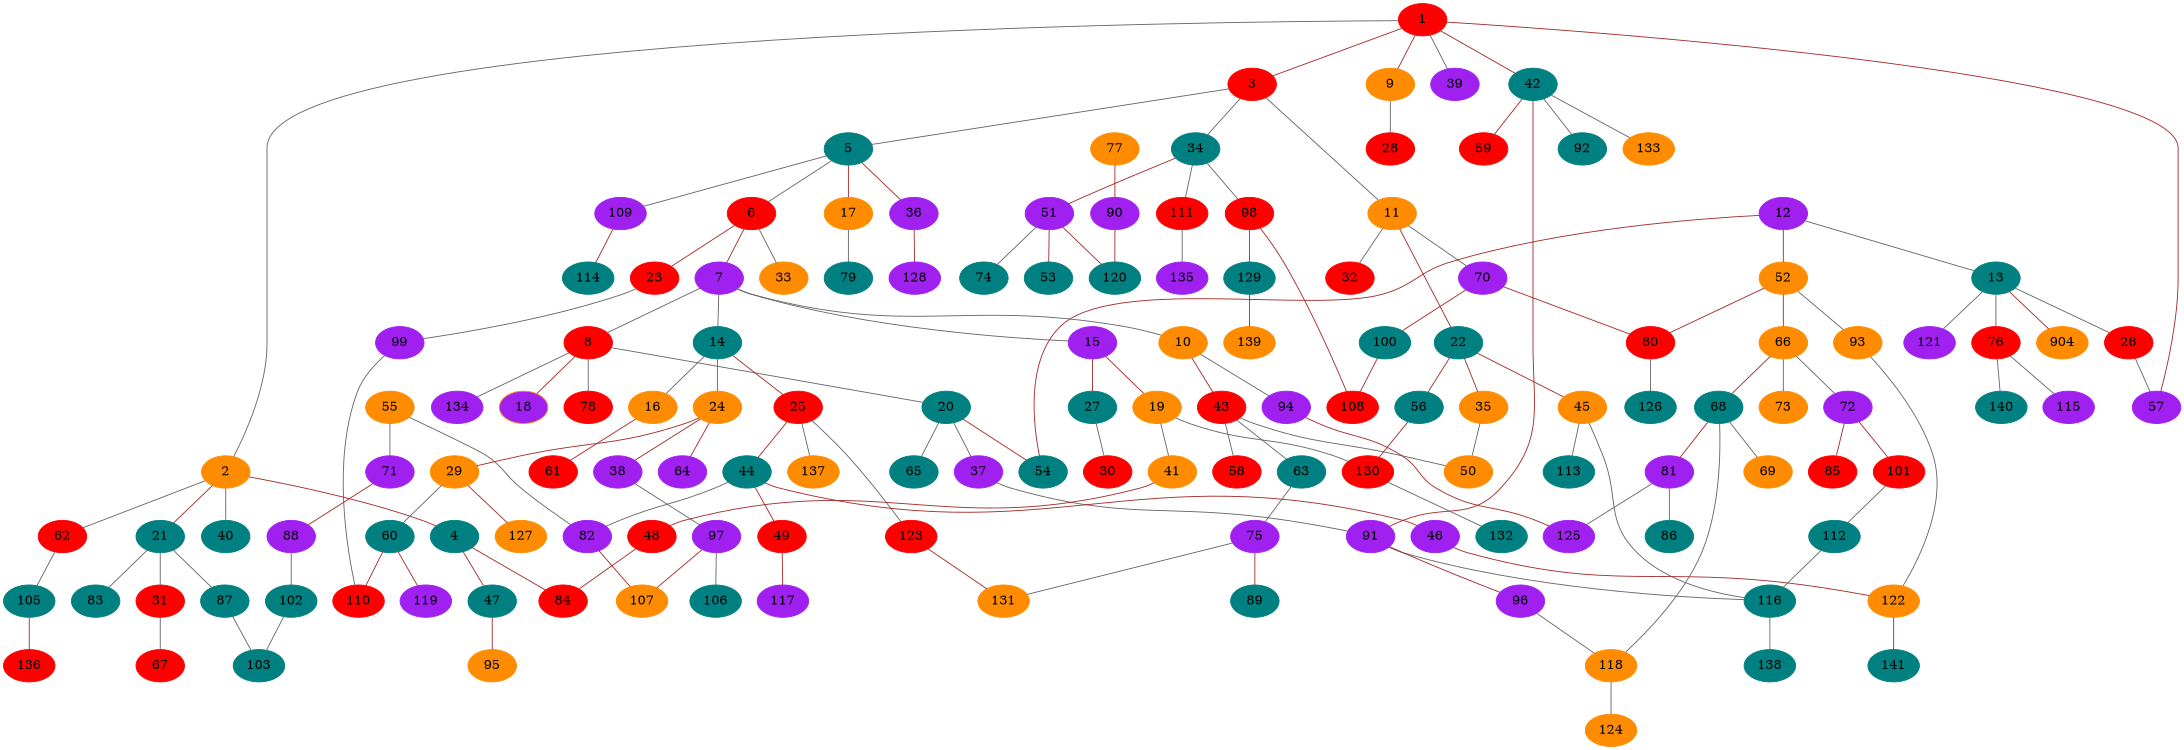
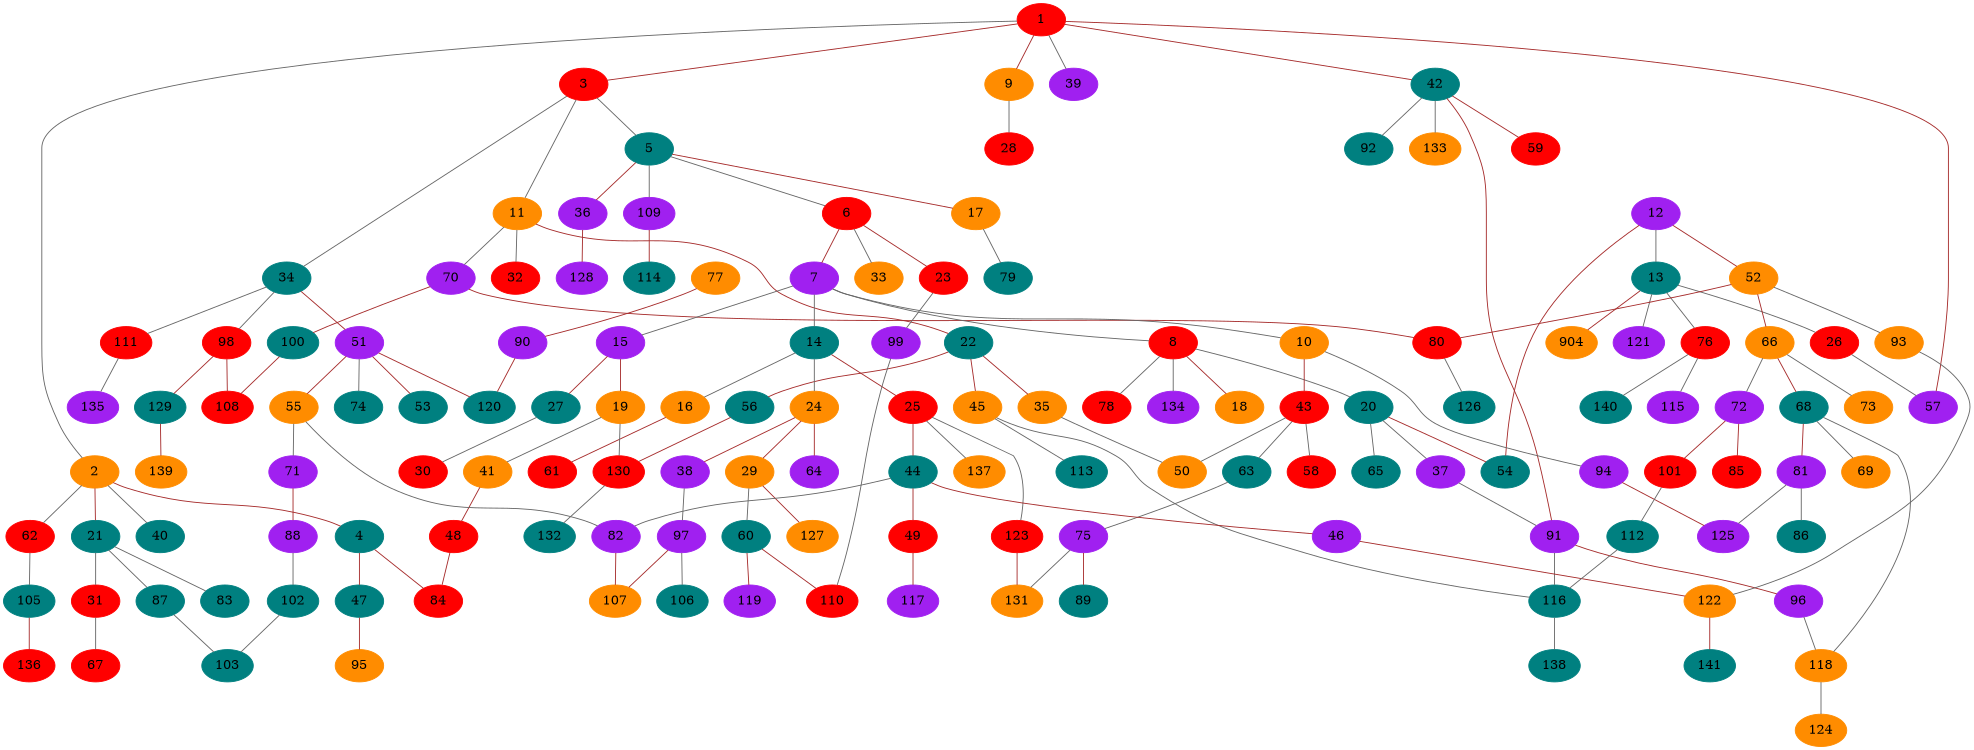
none -> (327, 375)
(524, 407) -> (1240, 407)
